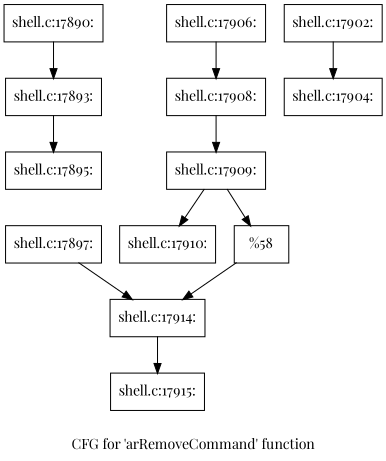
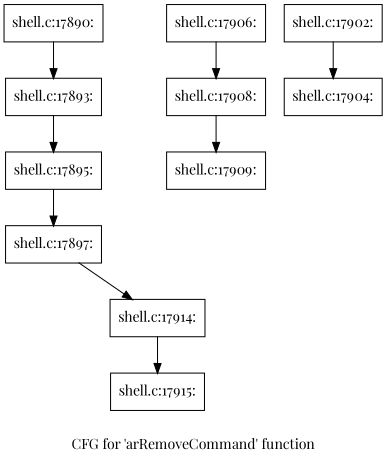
none -> (54, 203)
(168, 244) -> none
(262, 244) -> none
